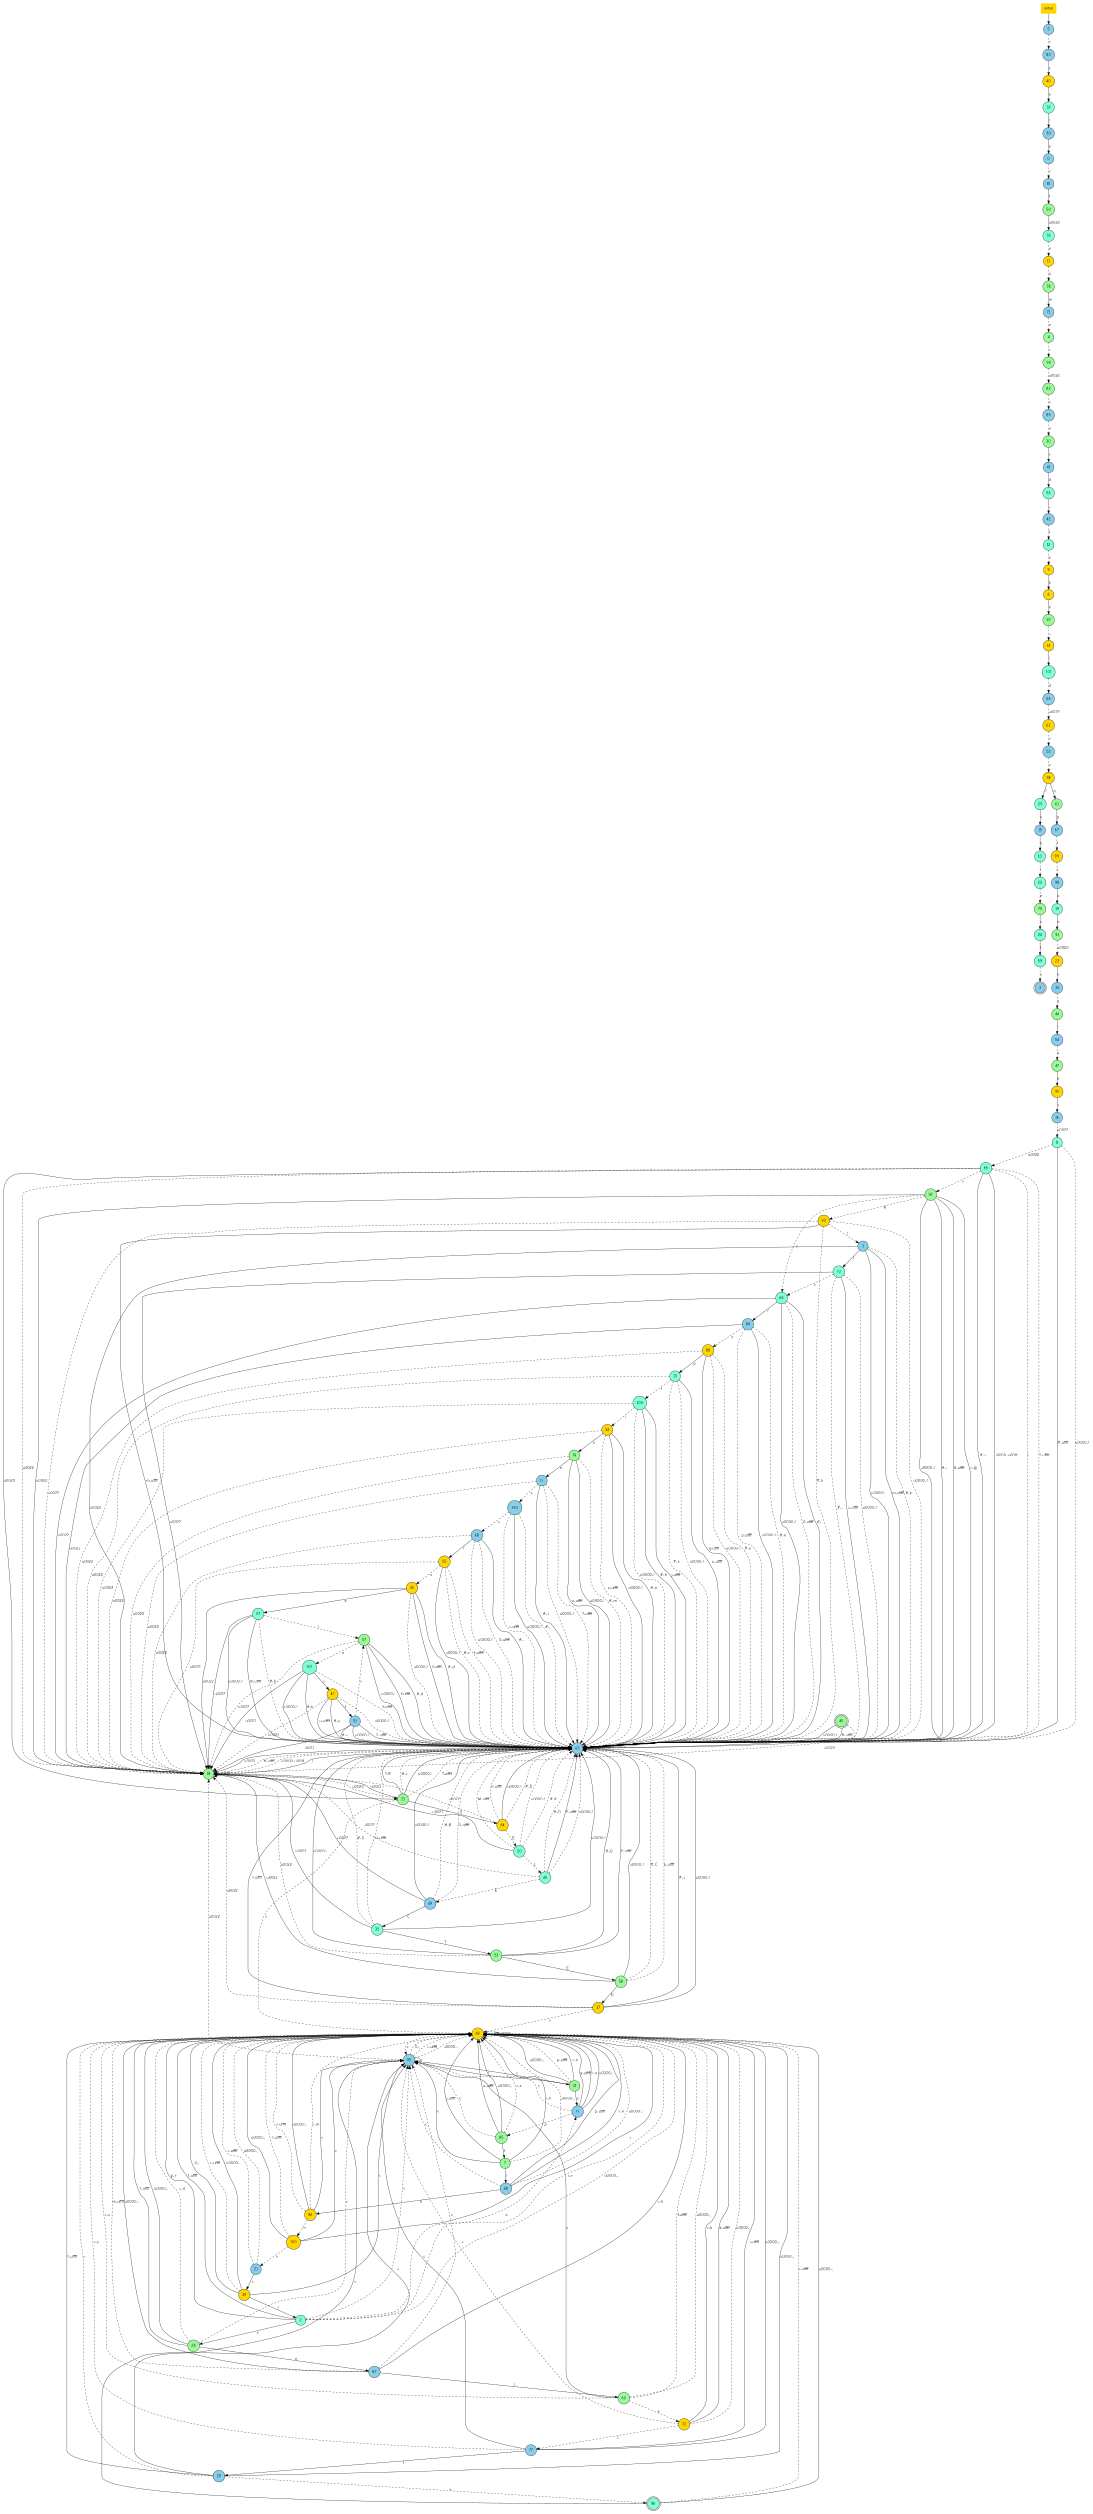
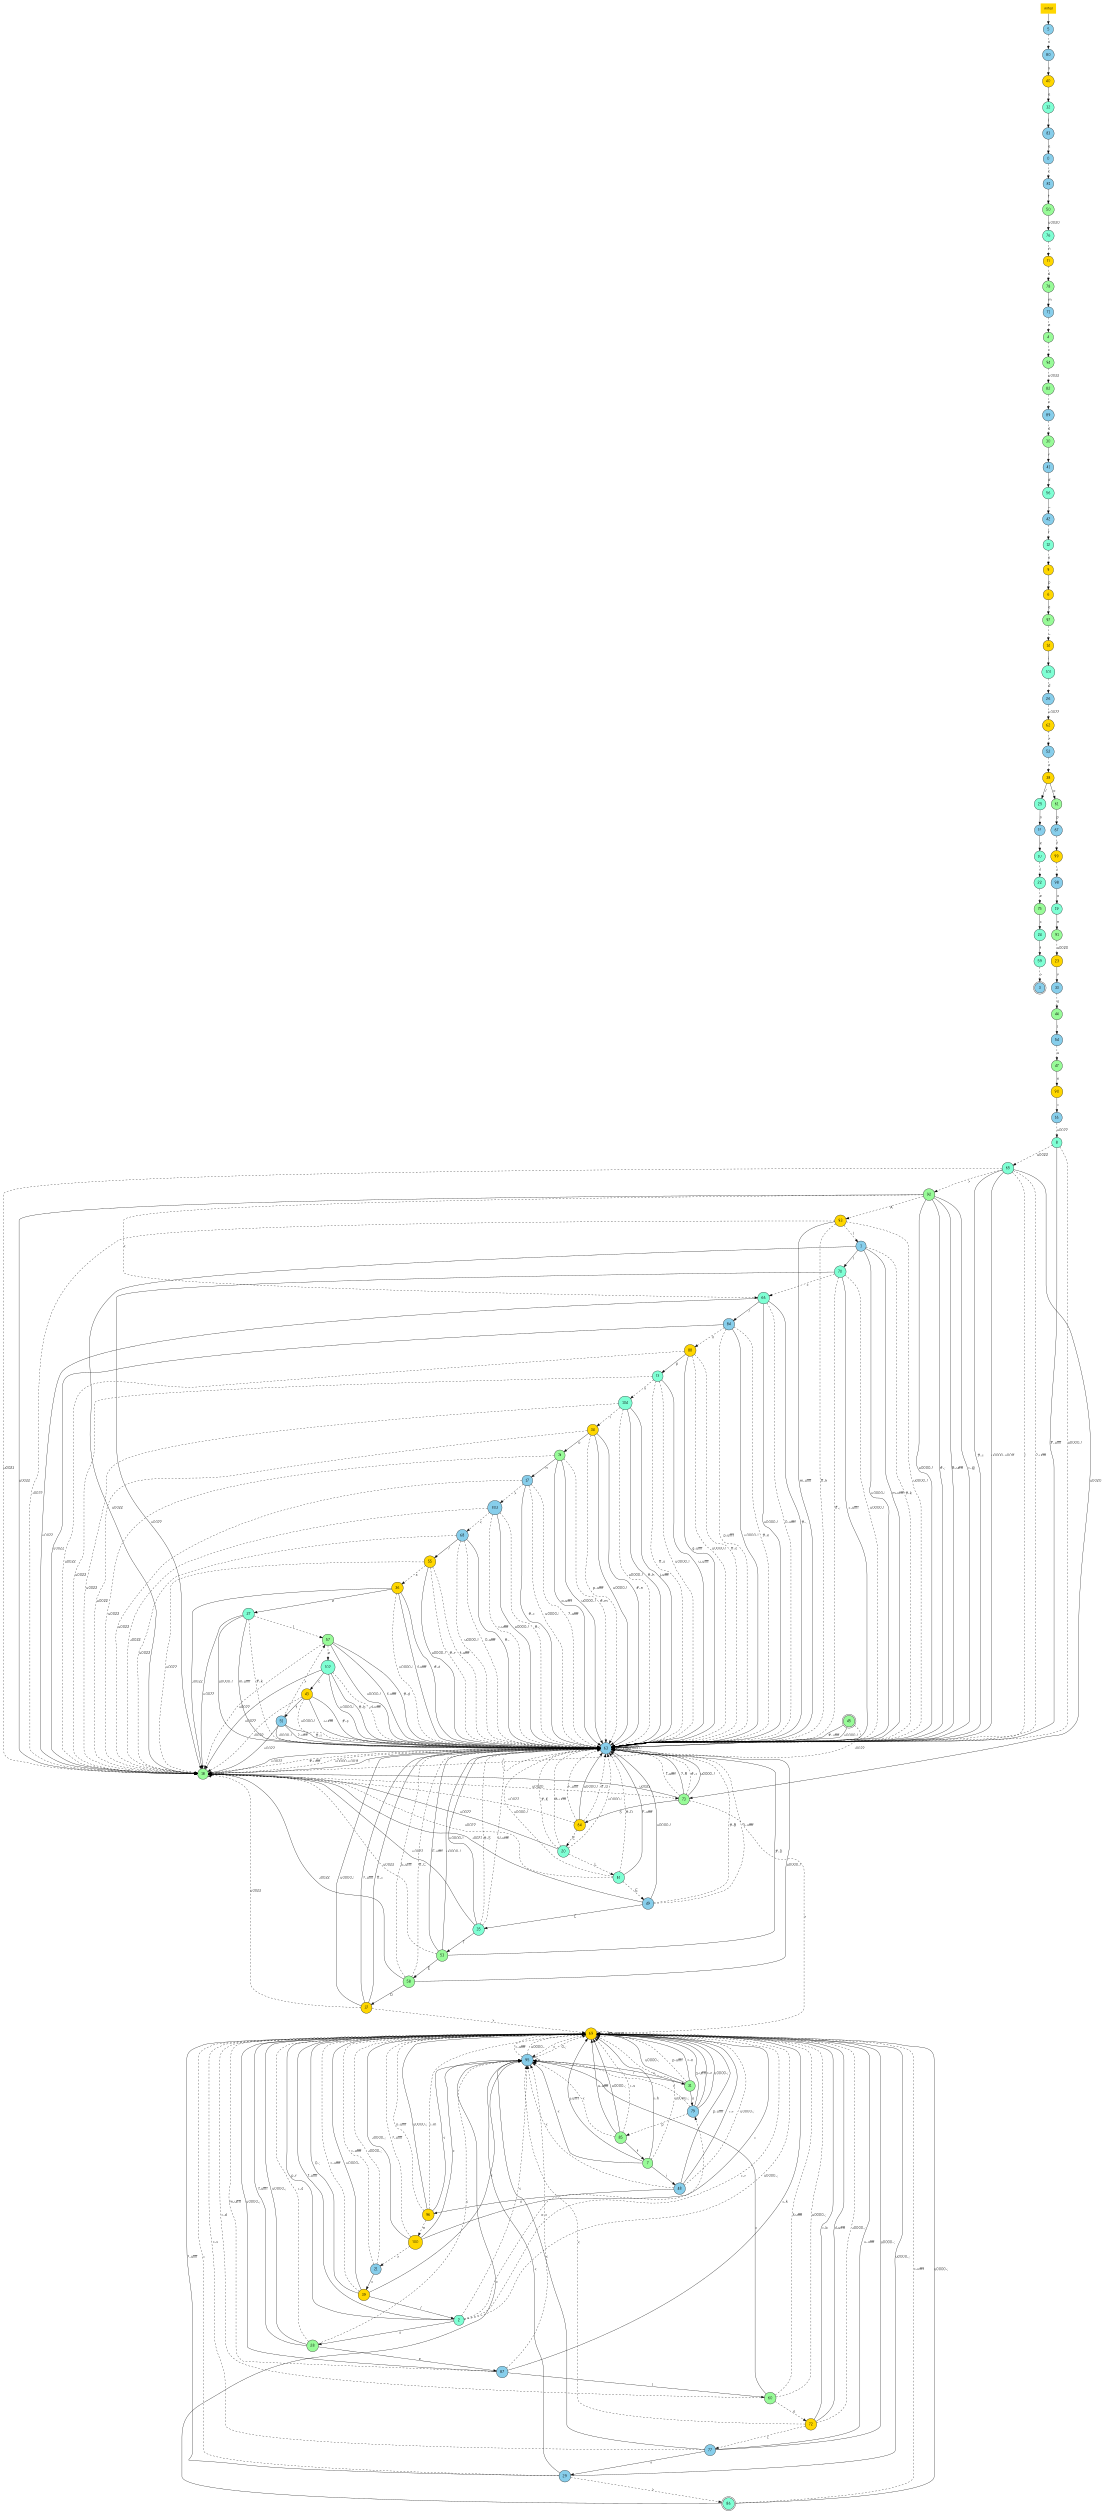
(209, 2008) -> (196, 1559)
